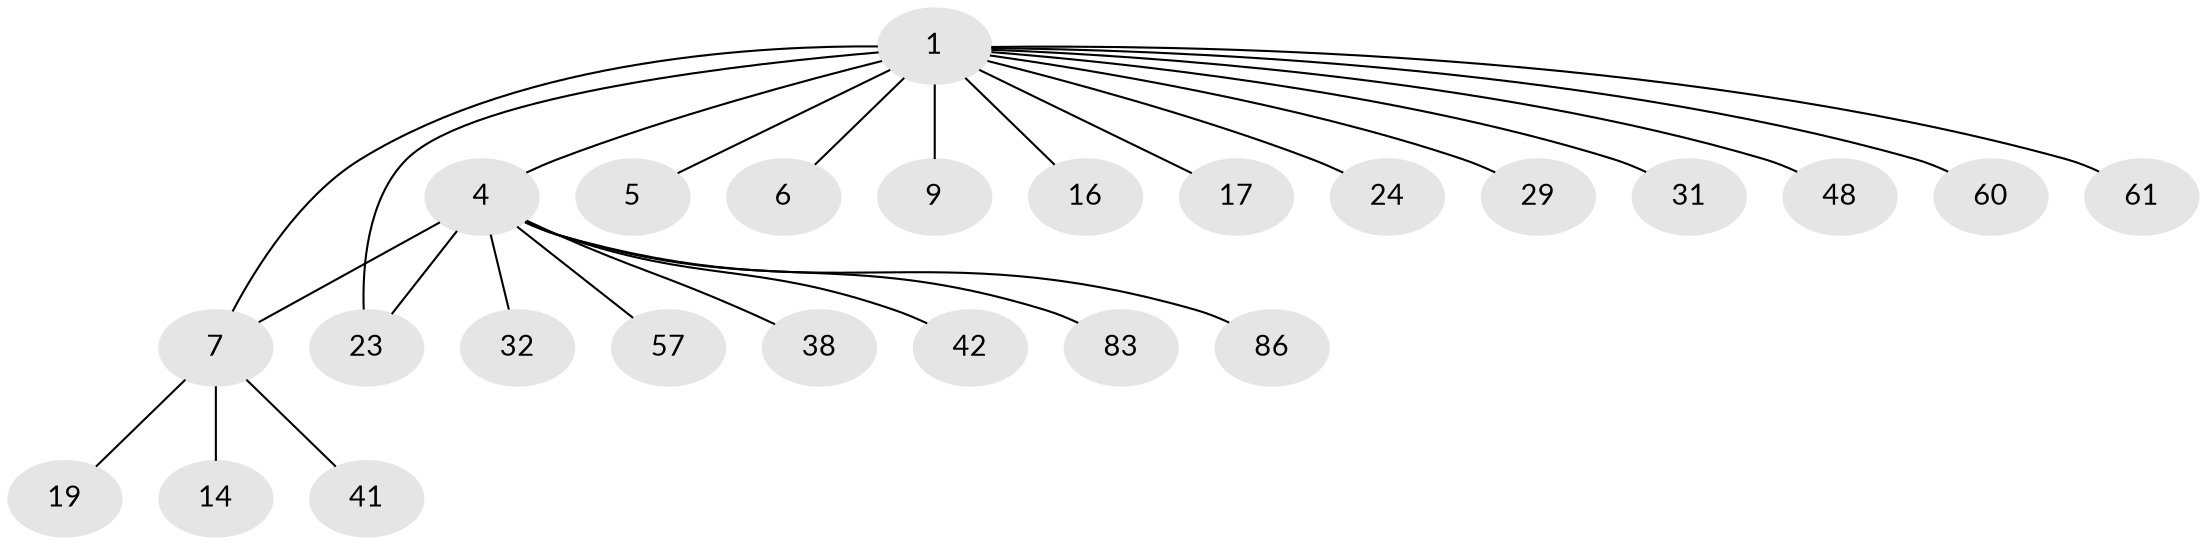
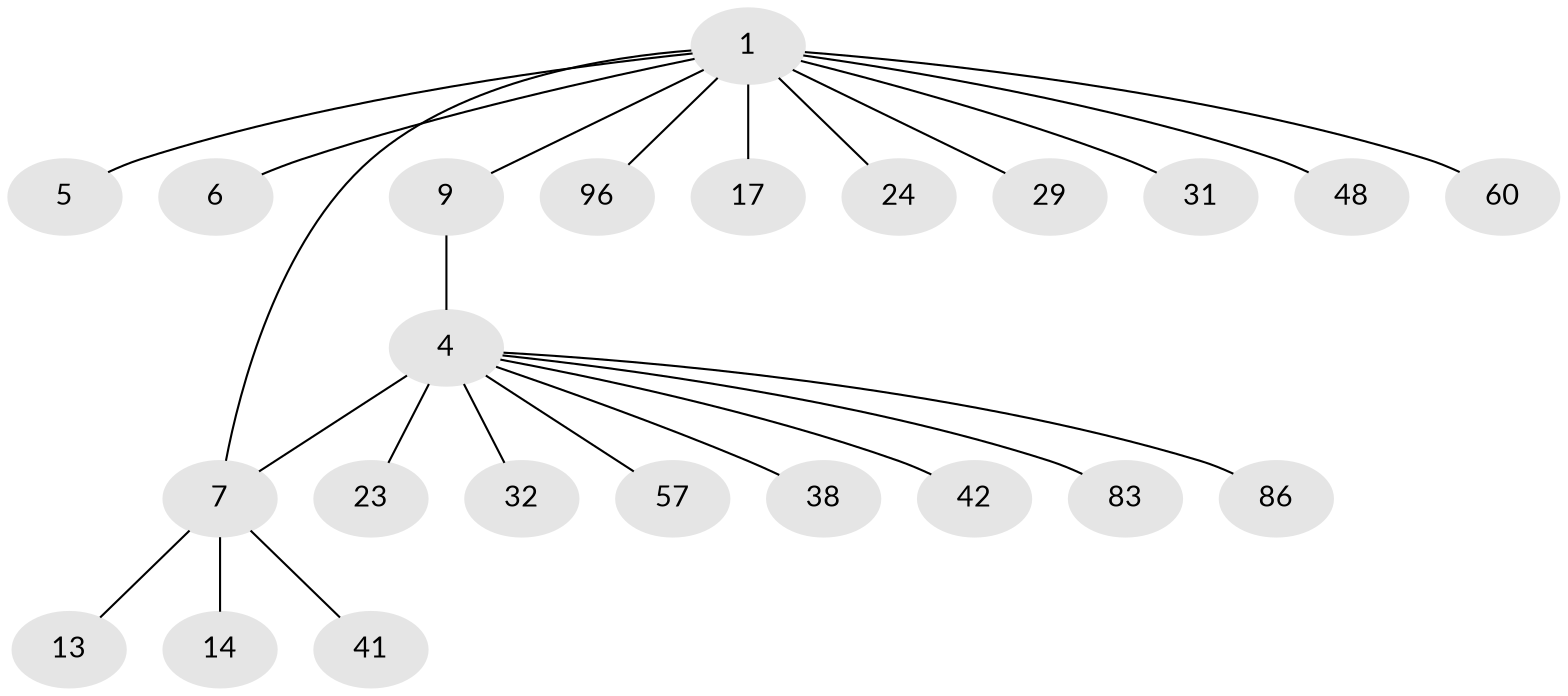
(558, 98) -> none
(702, 111) -> (446, 273)
(1086, 197) -> (597, 197)
(2142, 197) -> none
(65, 499) -> (69, 650)
